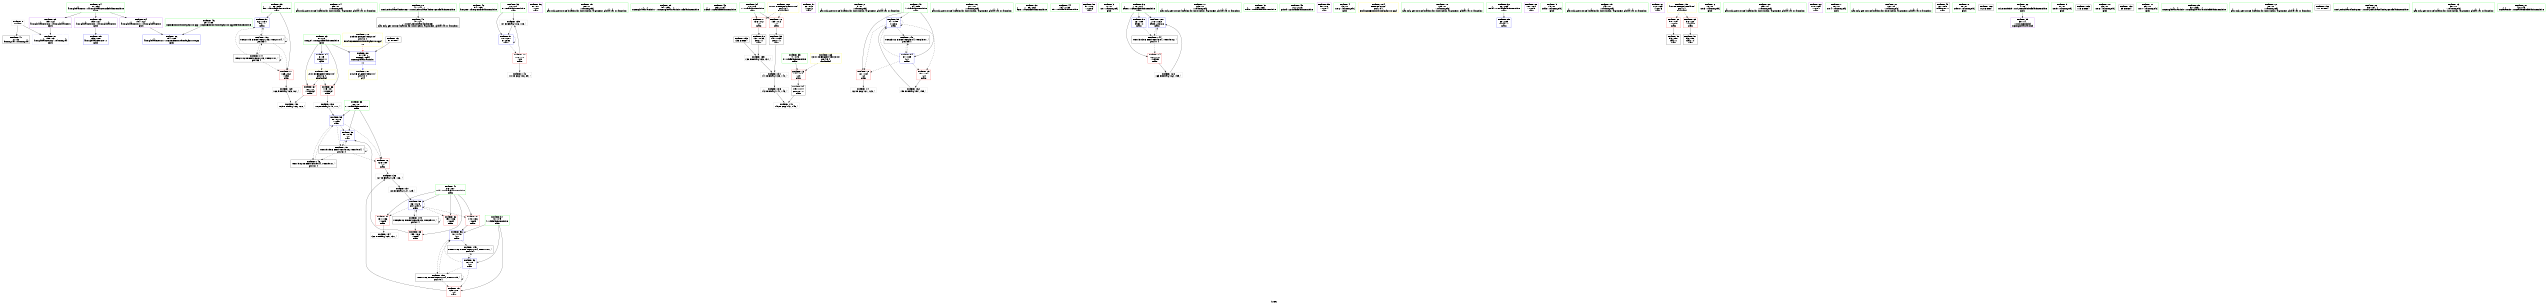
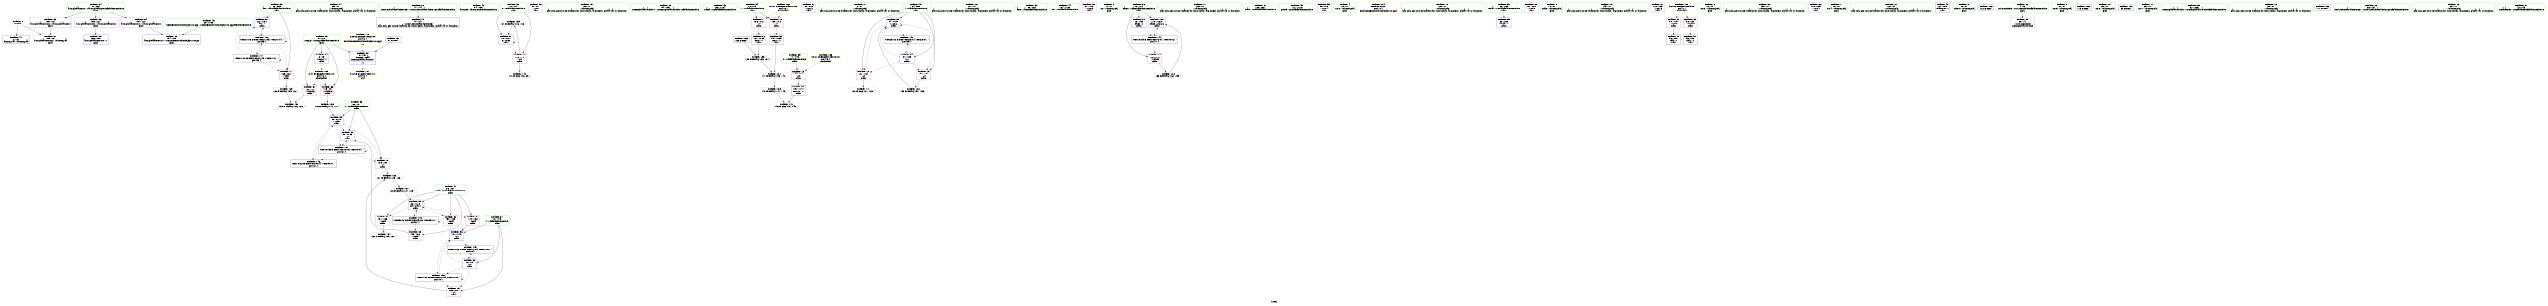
(513, 16) -> (531, 32)
none -> (935, 37)
